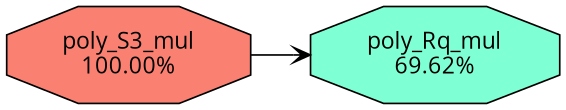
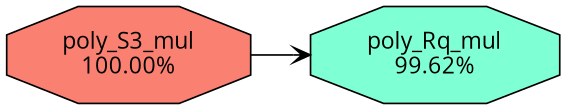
(435, 55) -> (435, 55)
